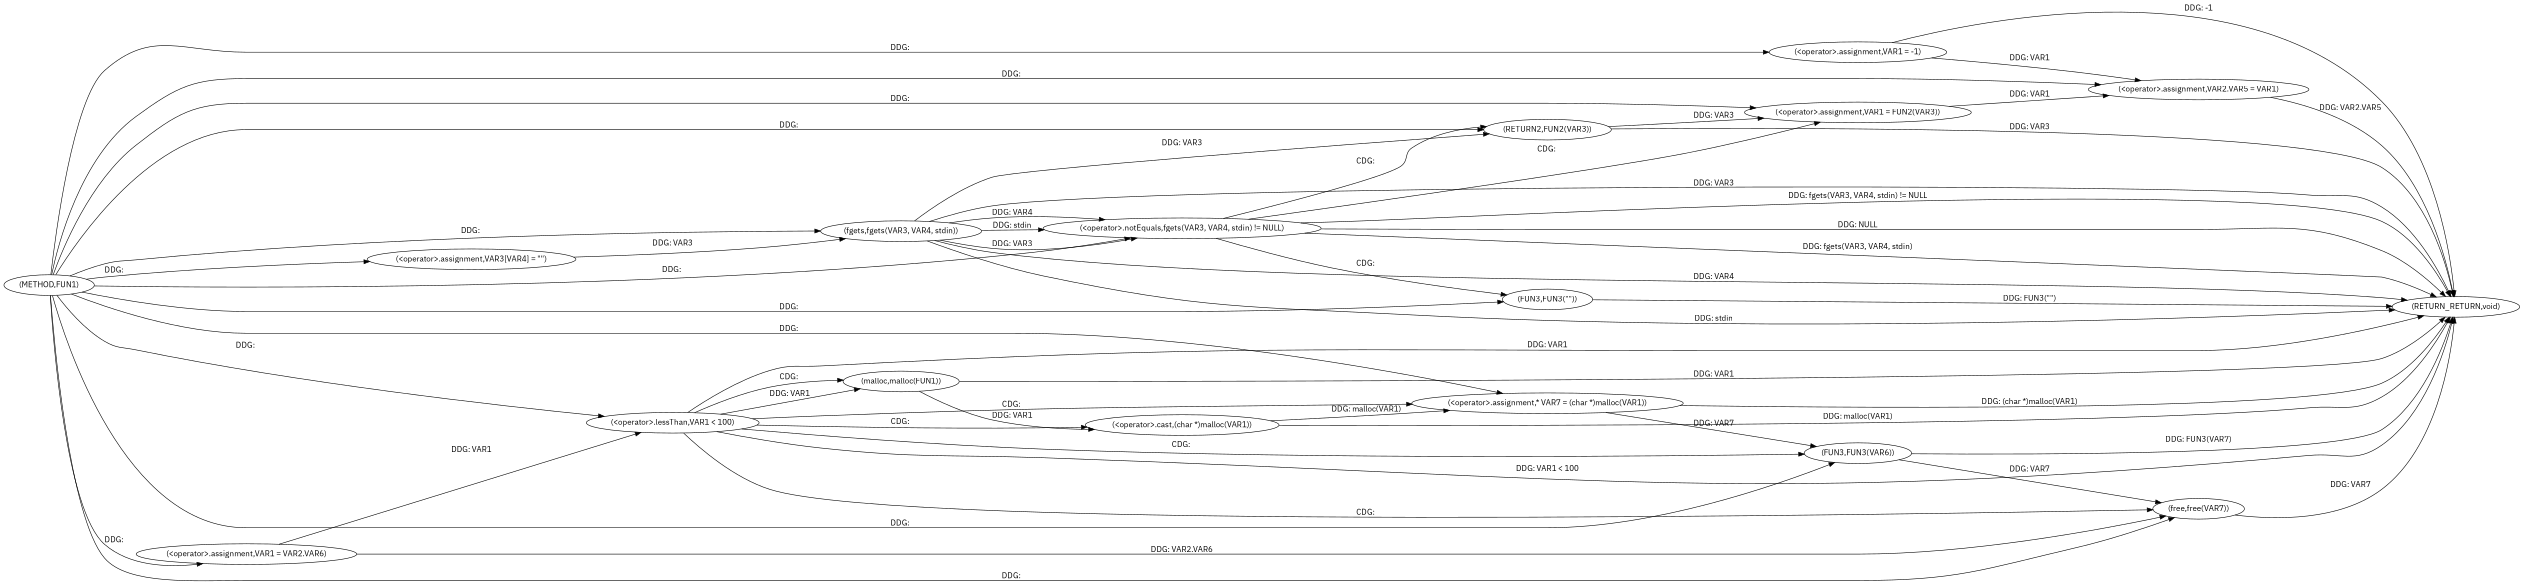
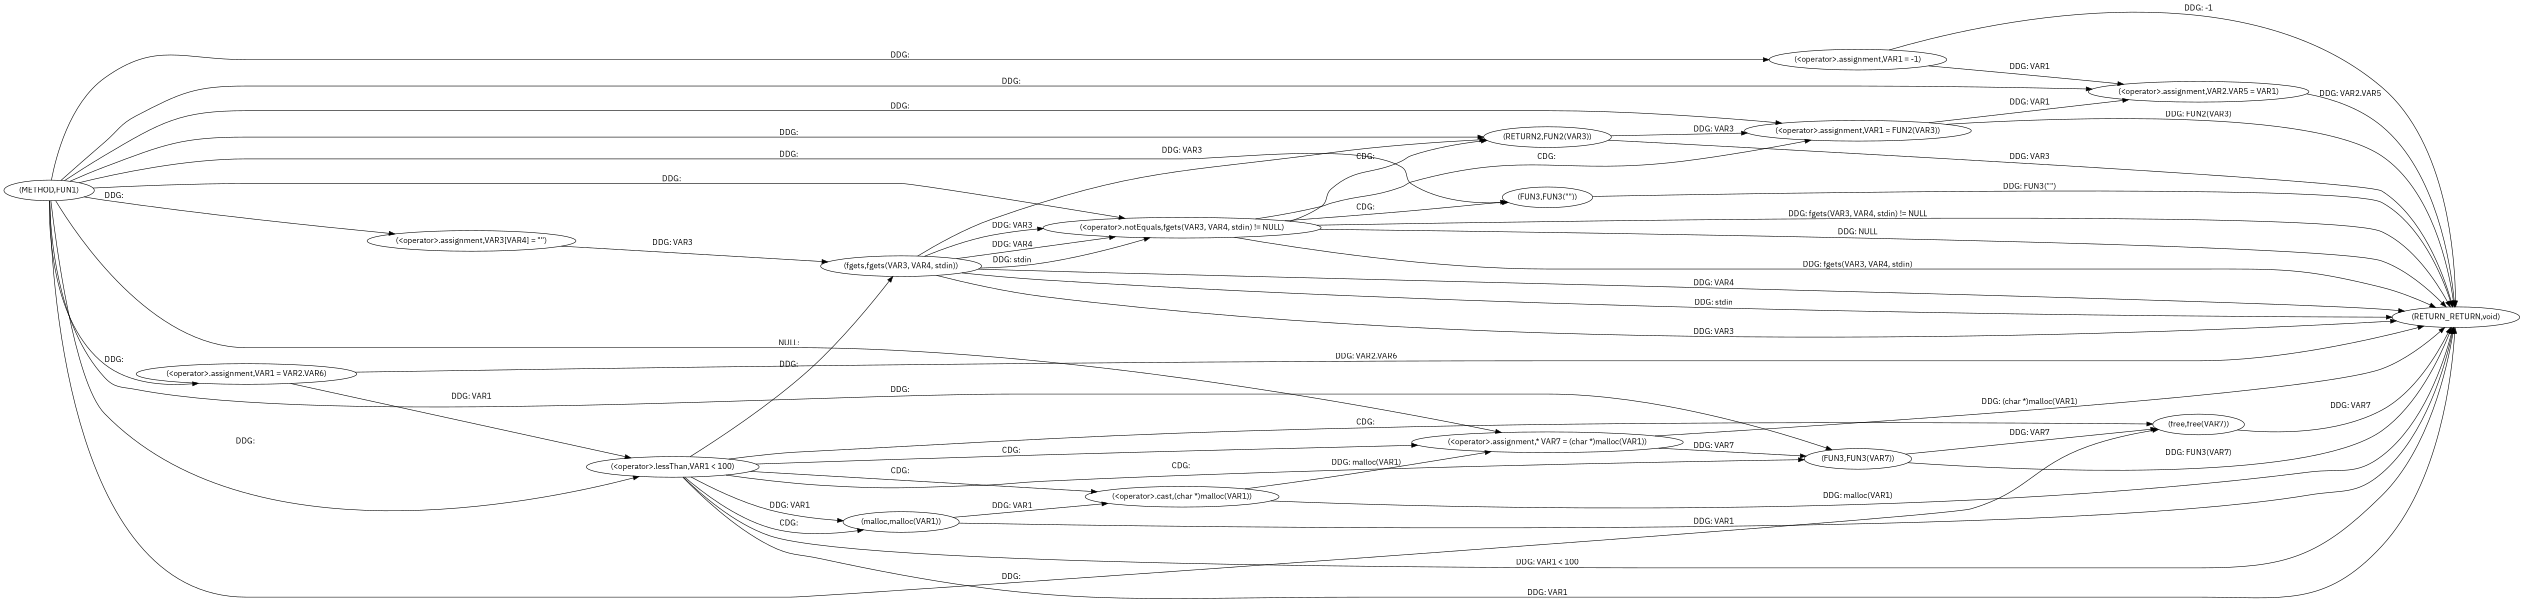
none -> (2249, 124)
(441, 239) -> (799, 379)
(790, 329) -> (790, 343)
(901, 381) -> (901, 522)
(1858, 453) -> (1858, 459)
(1260, 554) -> (1388, 361)
